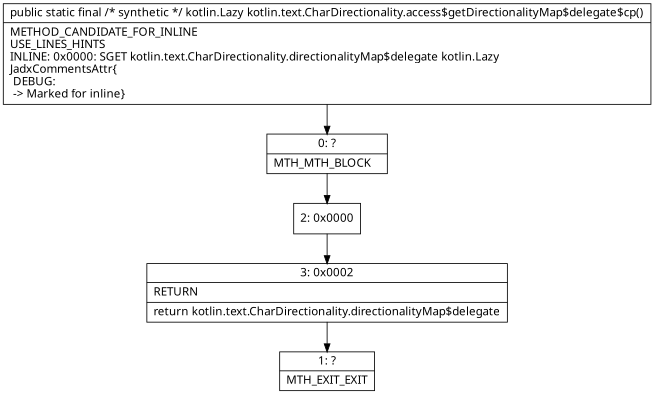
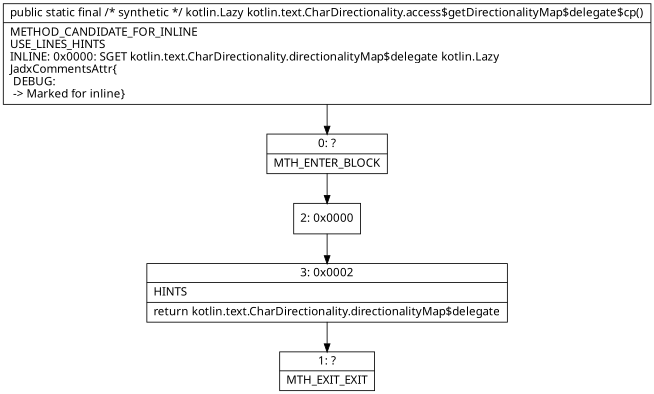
(323, 163) -> (327, 163)
(176, 292) -> (170, 292)
